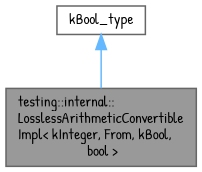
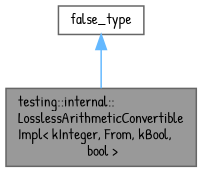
(101, 20) -> (101, 20)
